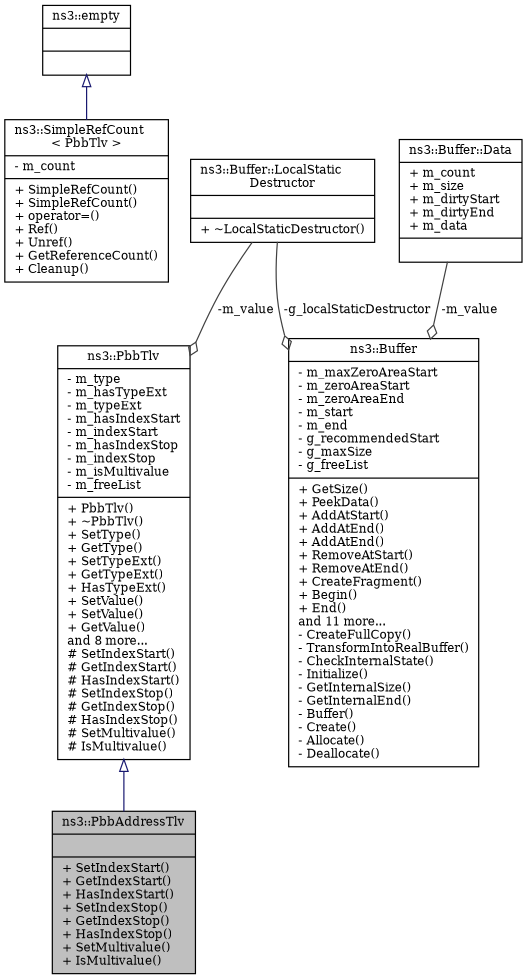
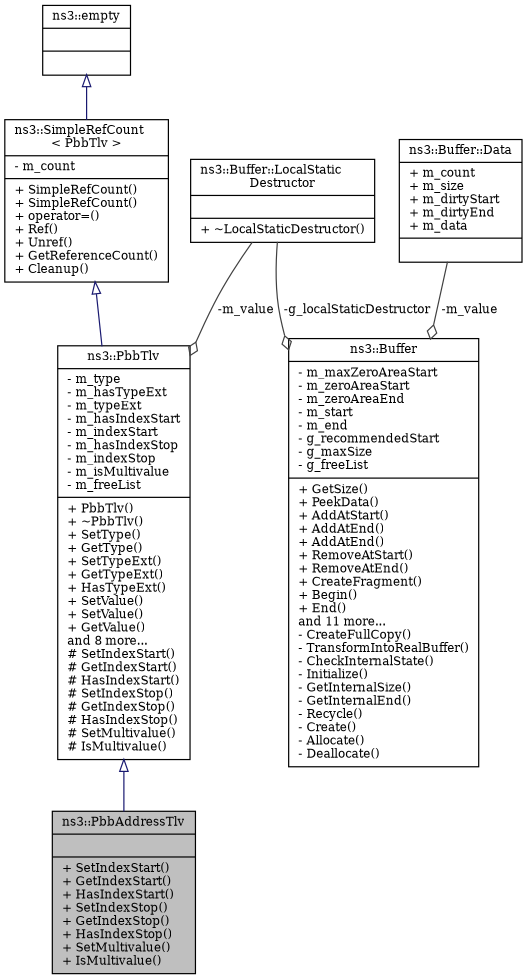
none -> (99, 320)
(326, 714) -> (331, 714)
